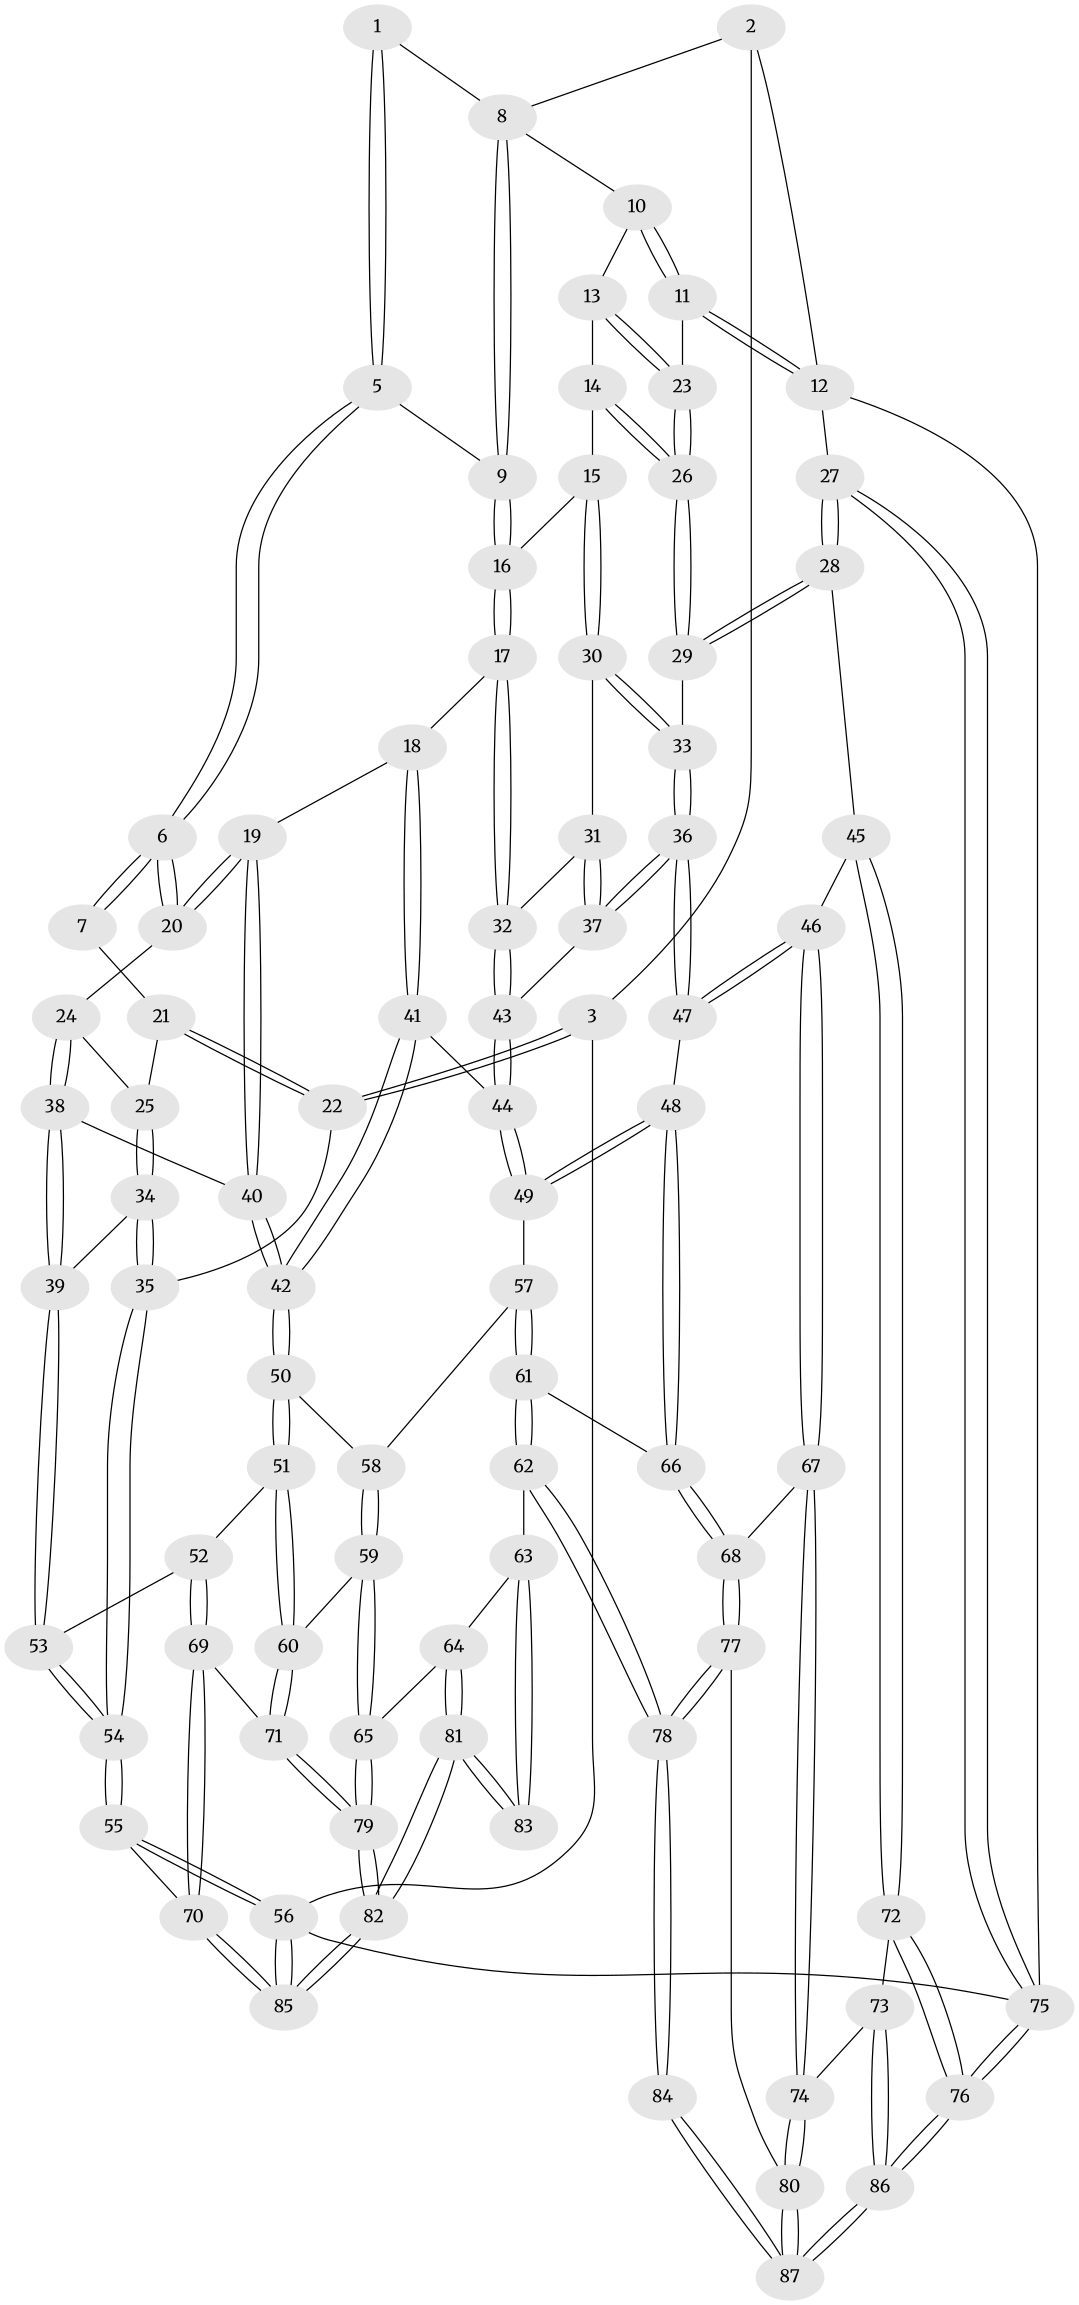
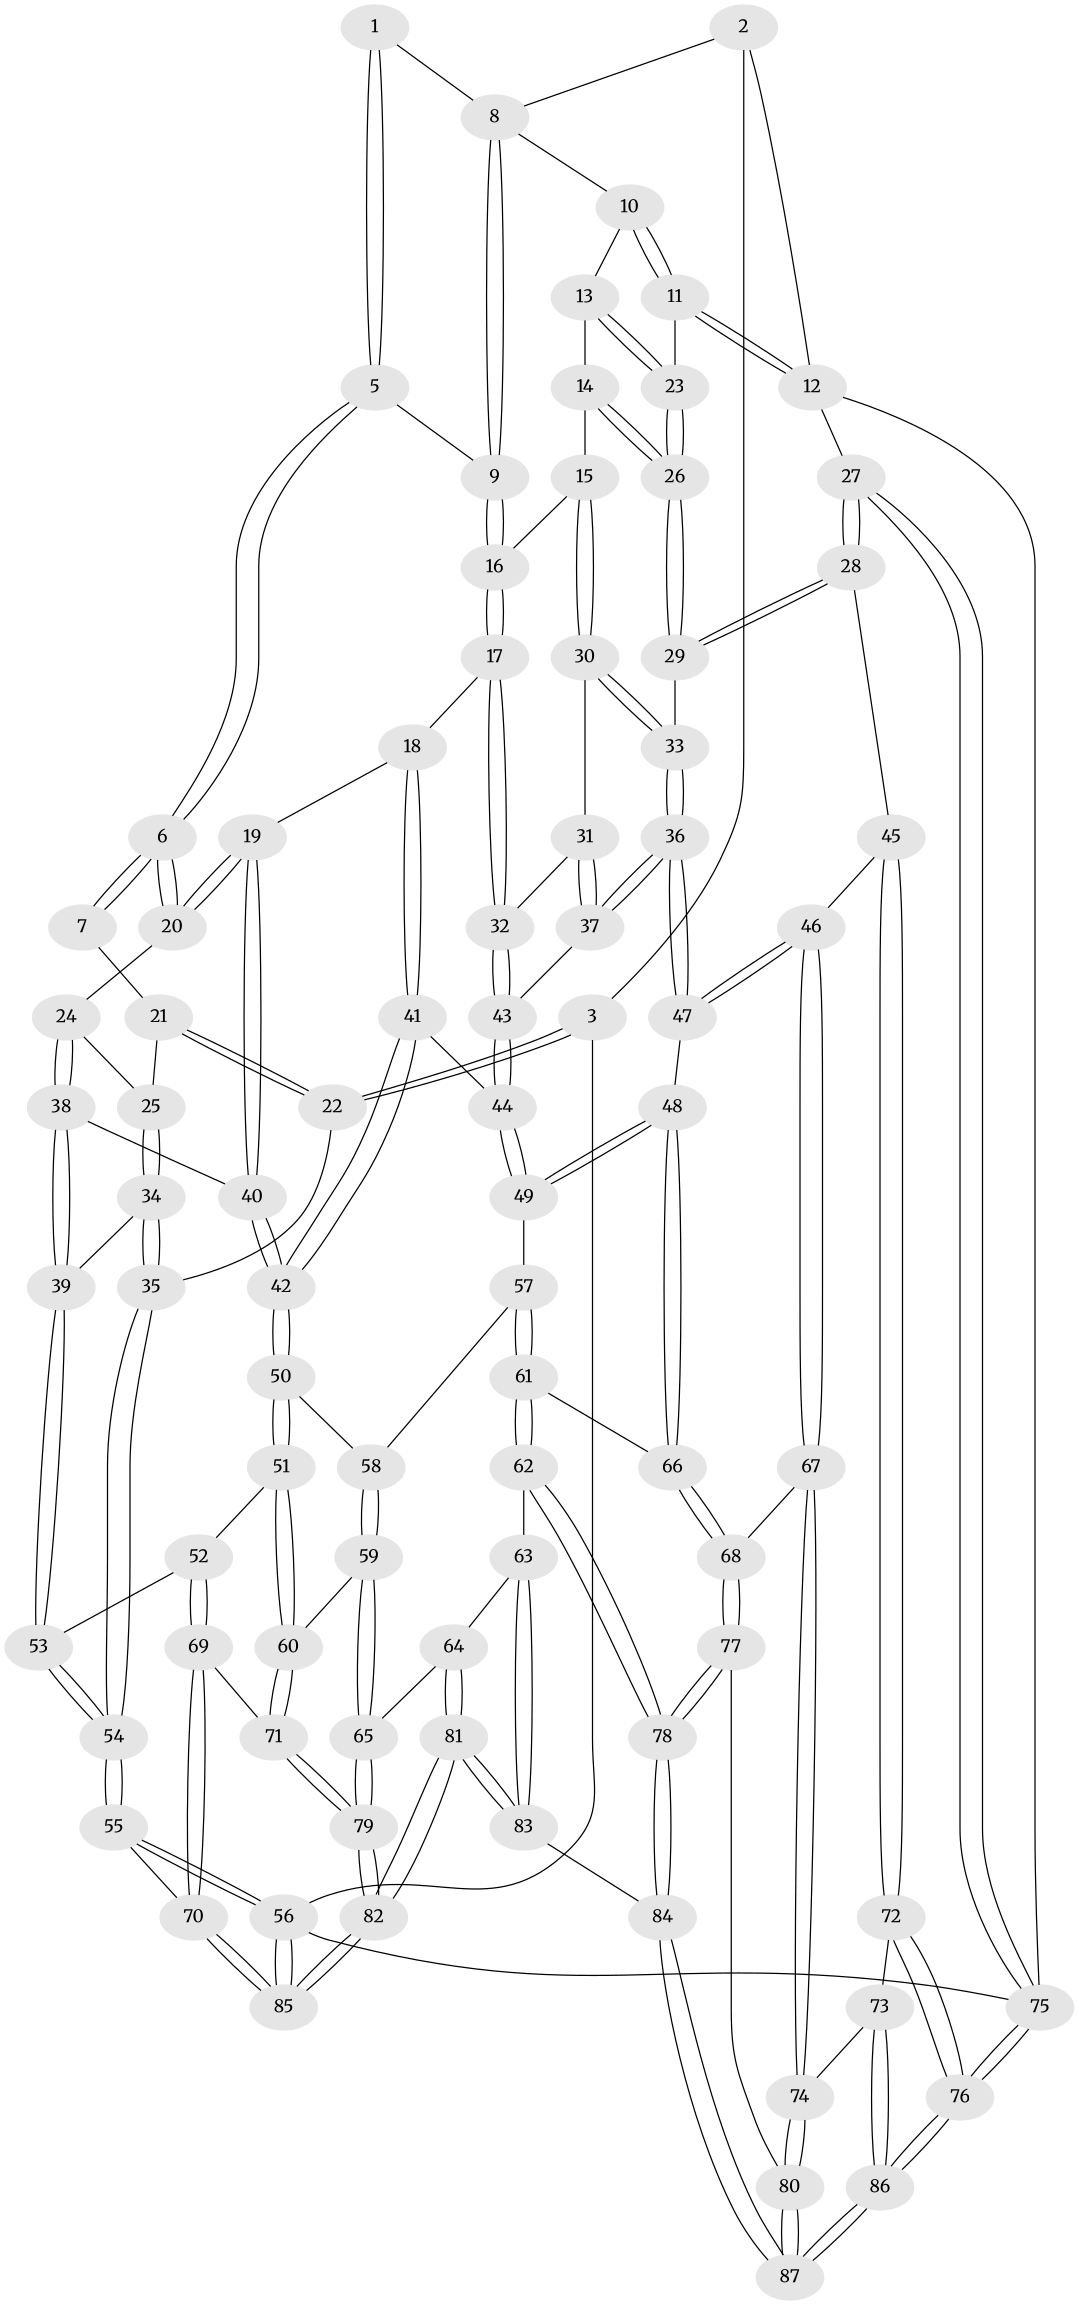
none -> (593, 1872)
